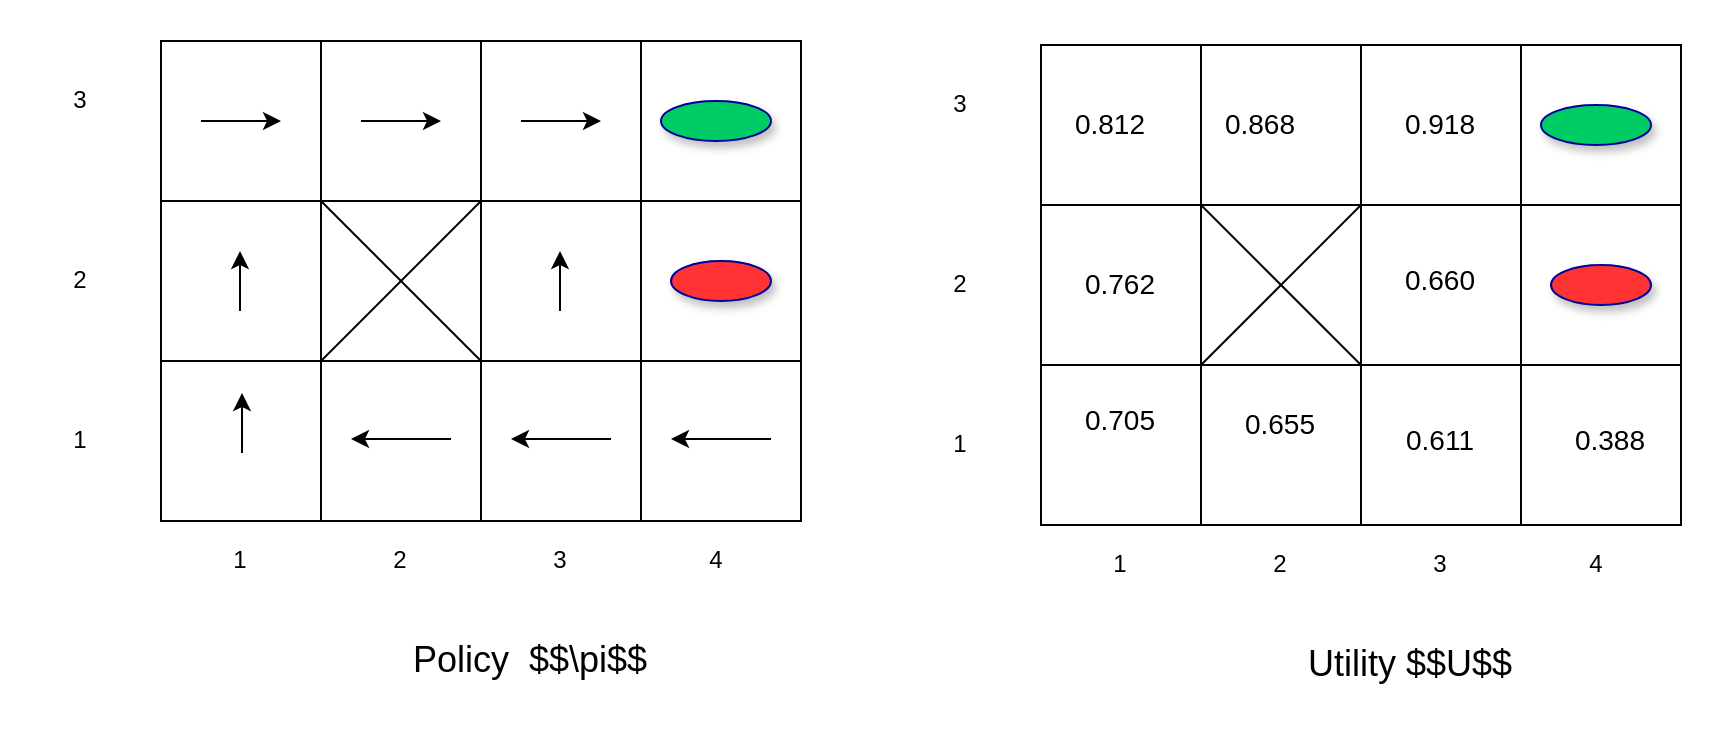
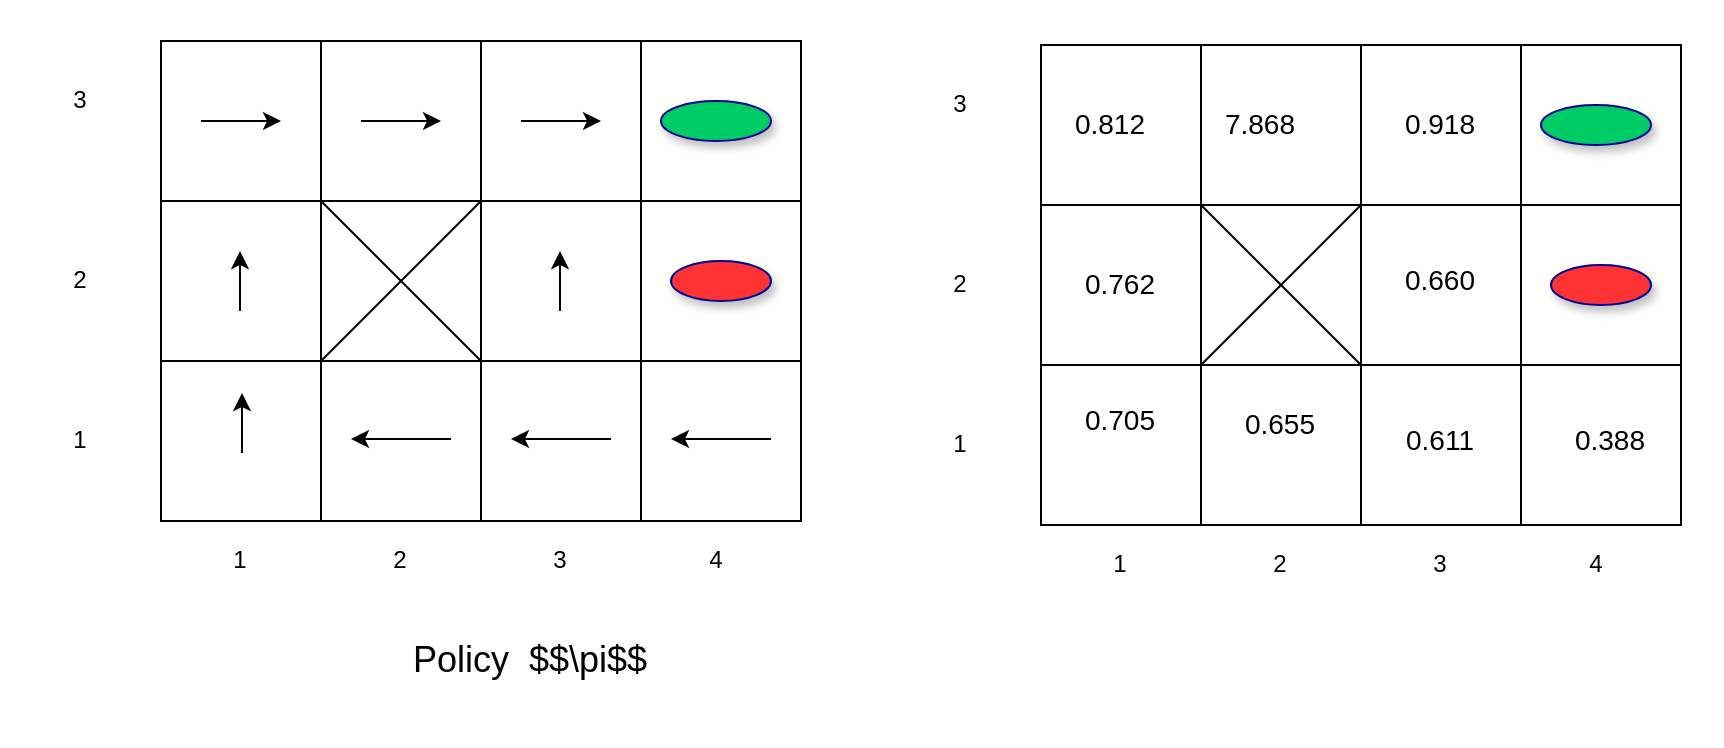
(1261, 125) -> (1261, 125)
(1411, 665) -> none
